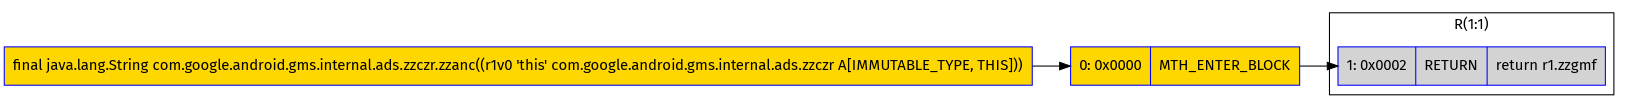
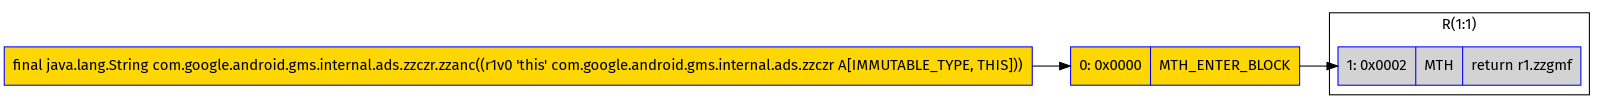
(1451, 66) -> (1439, 66)
